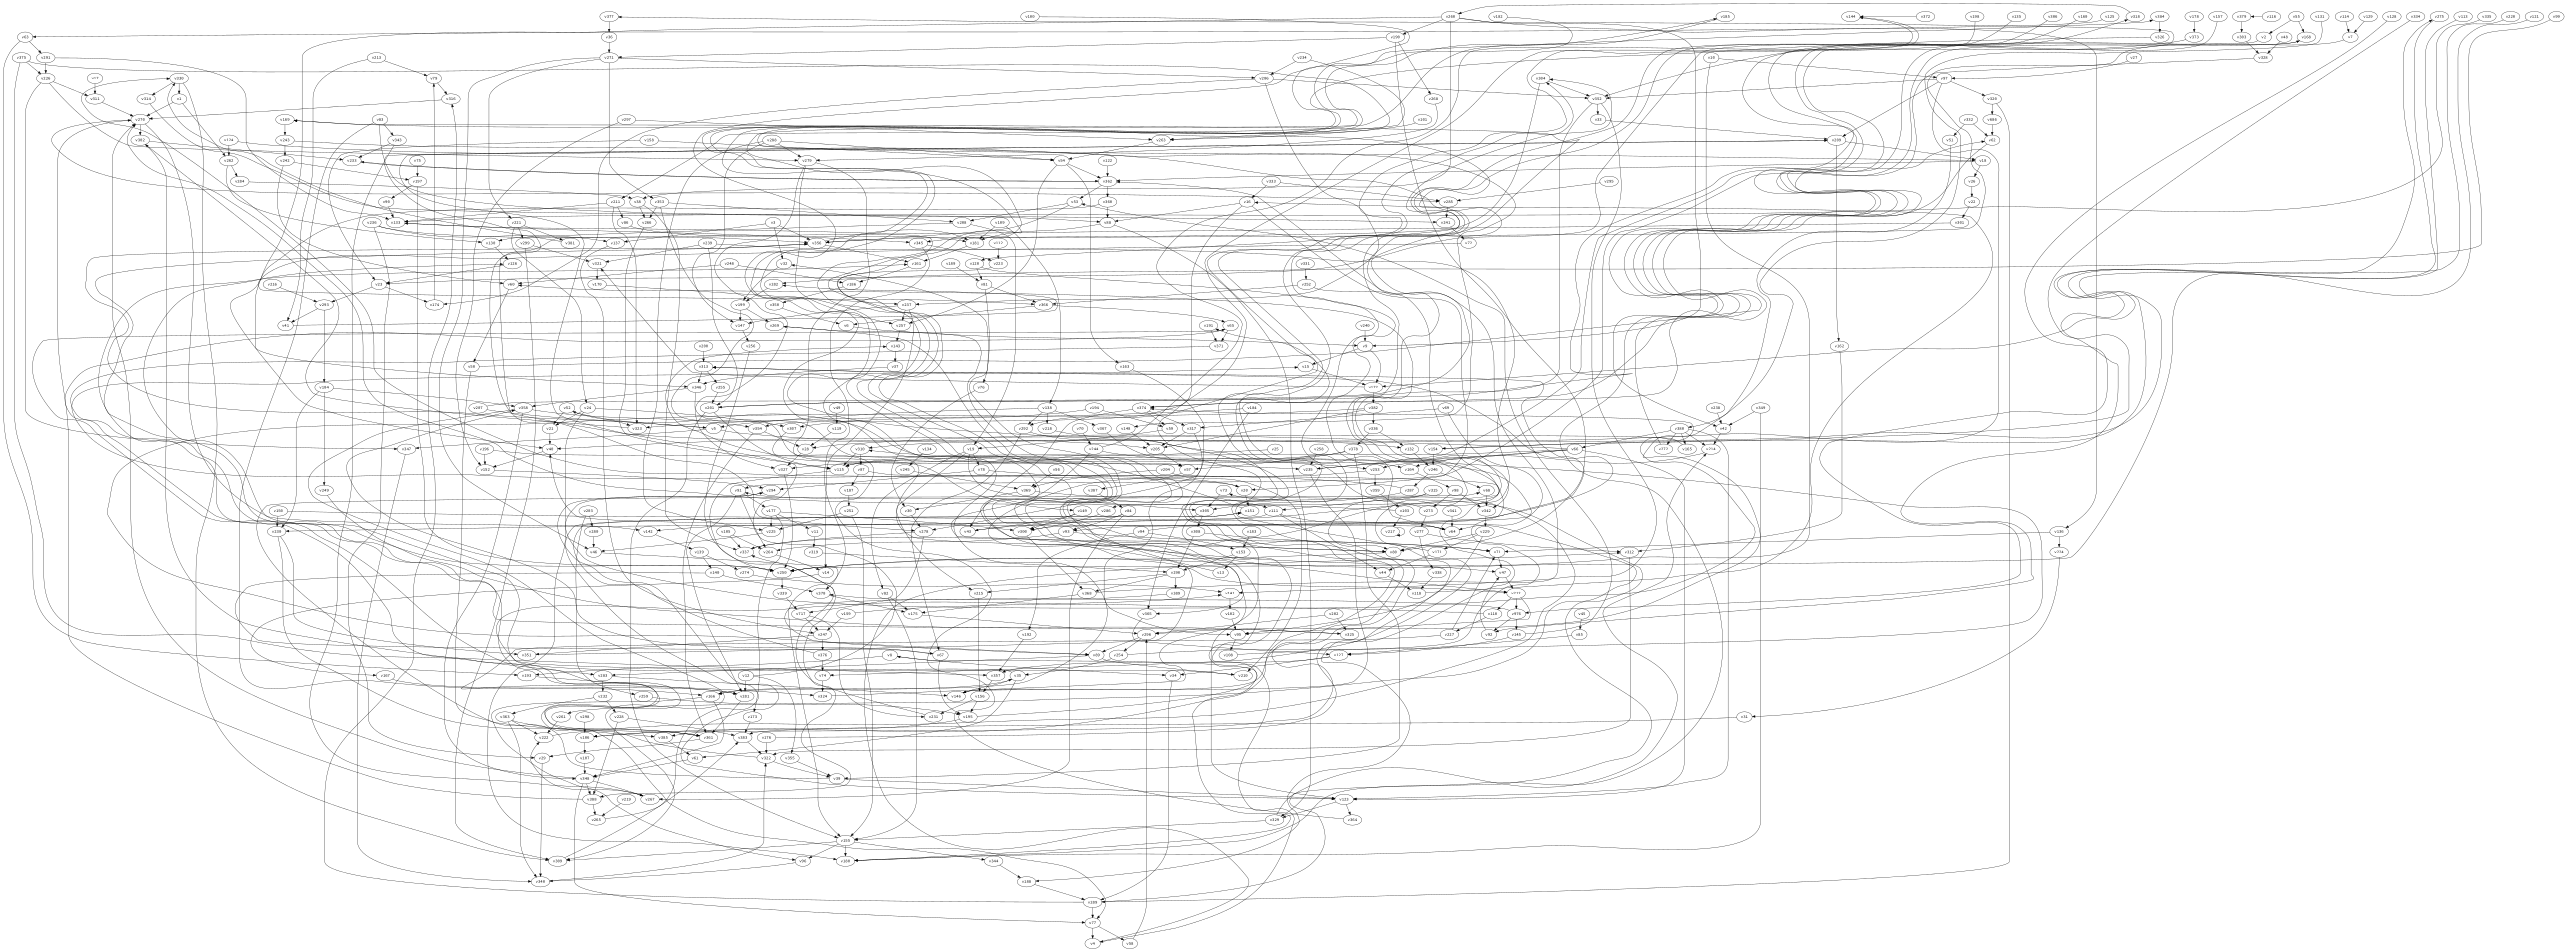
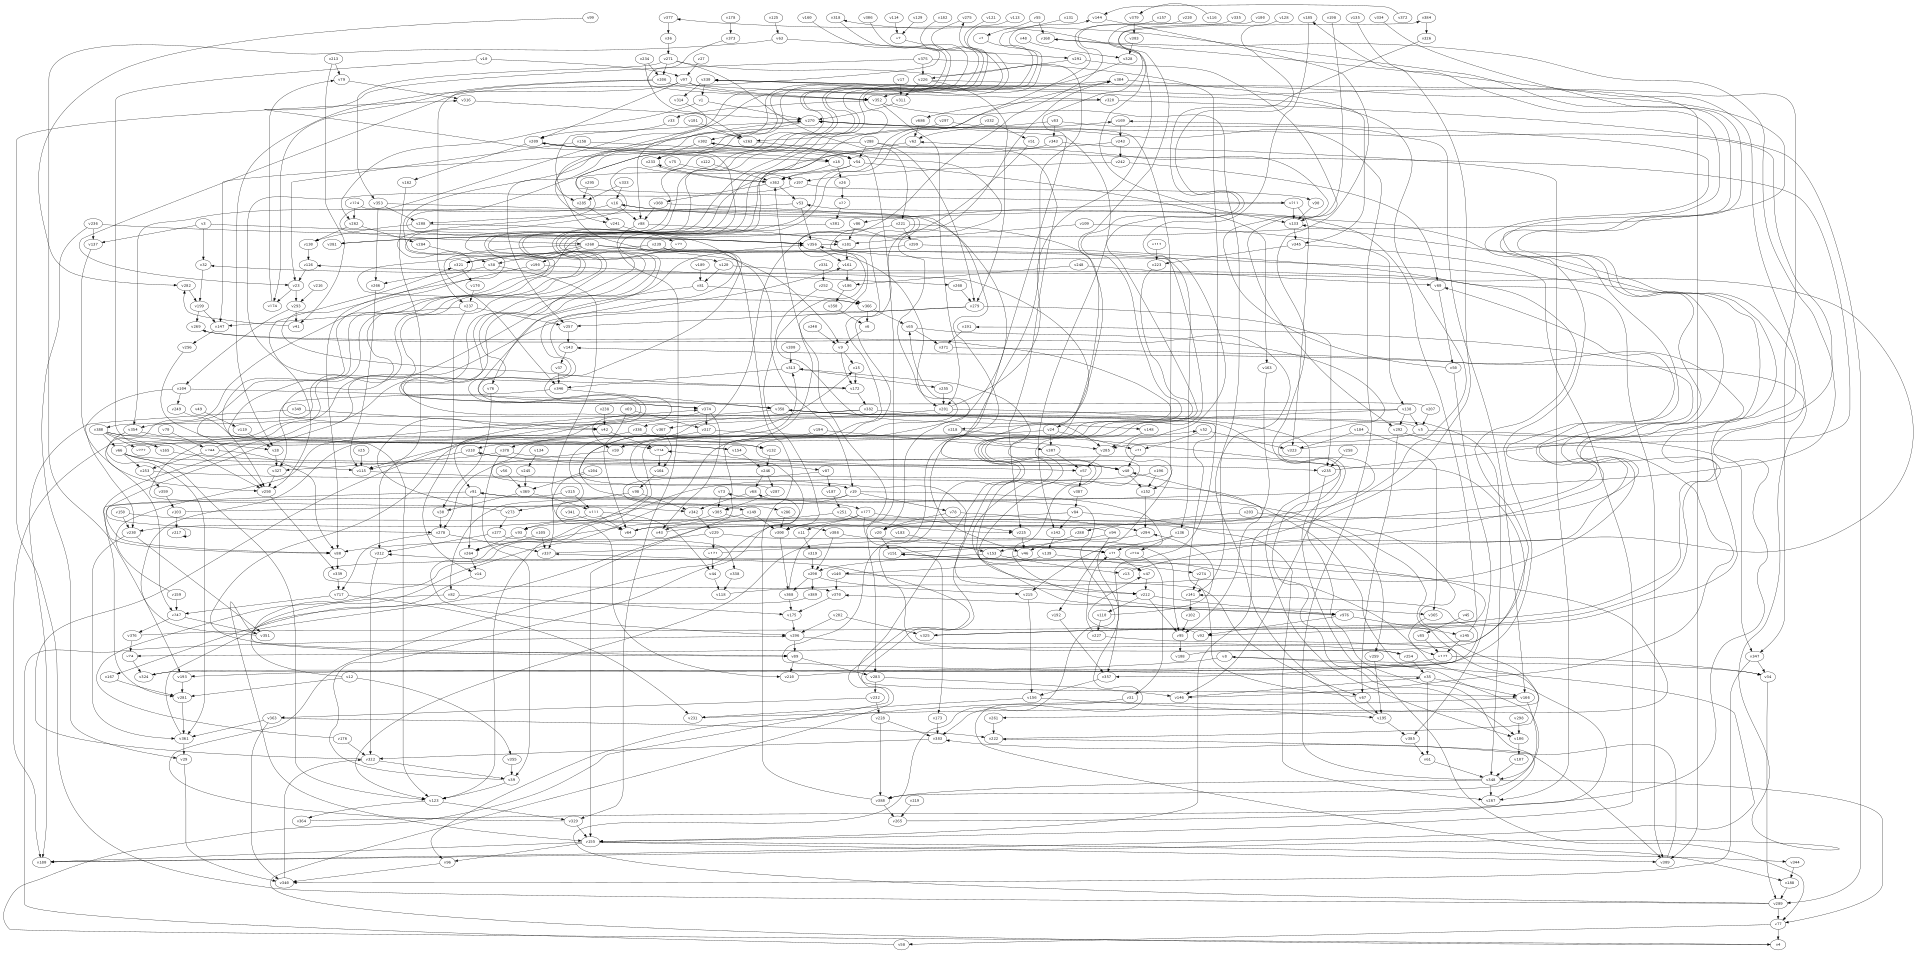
(1004, 47) -> none
(1178, 559) -> (338, 562)
none -> (1760, 666)
